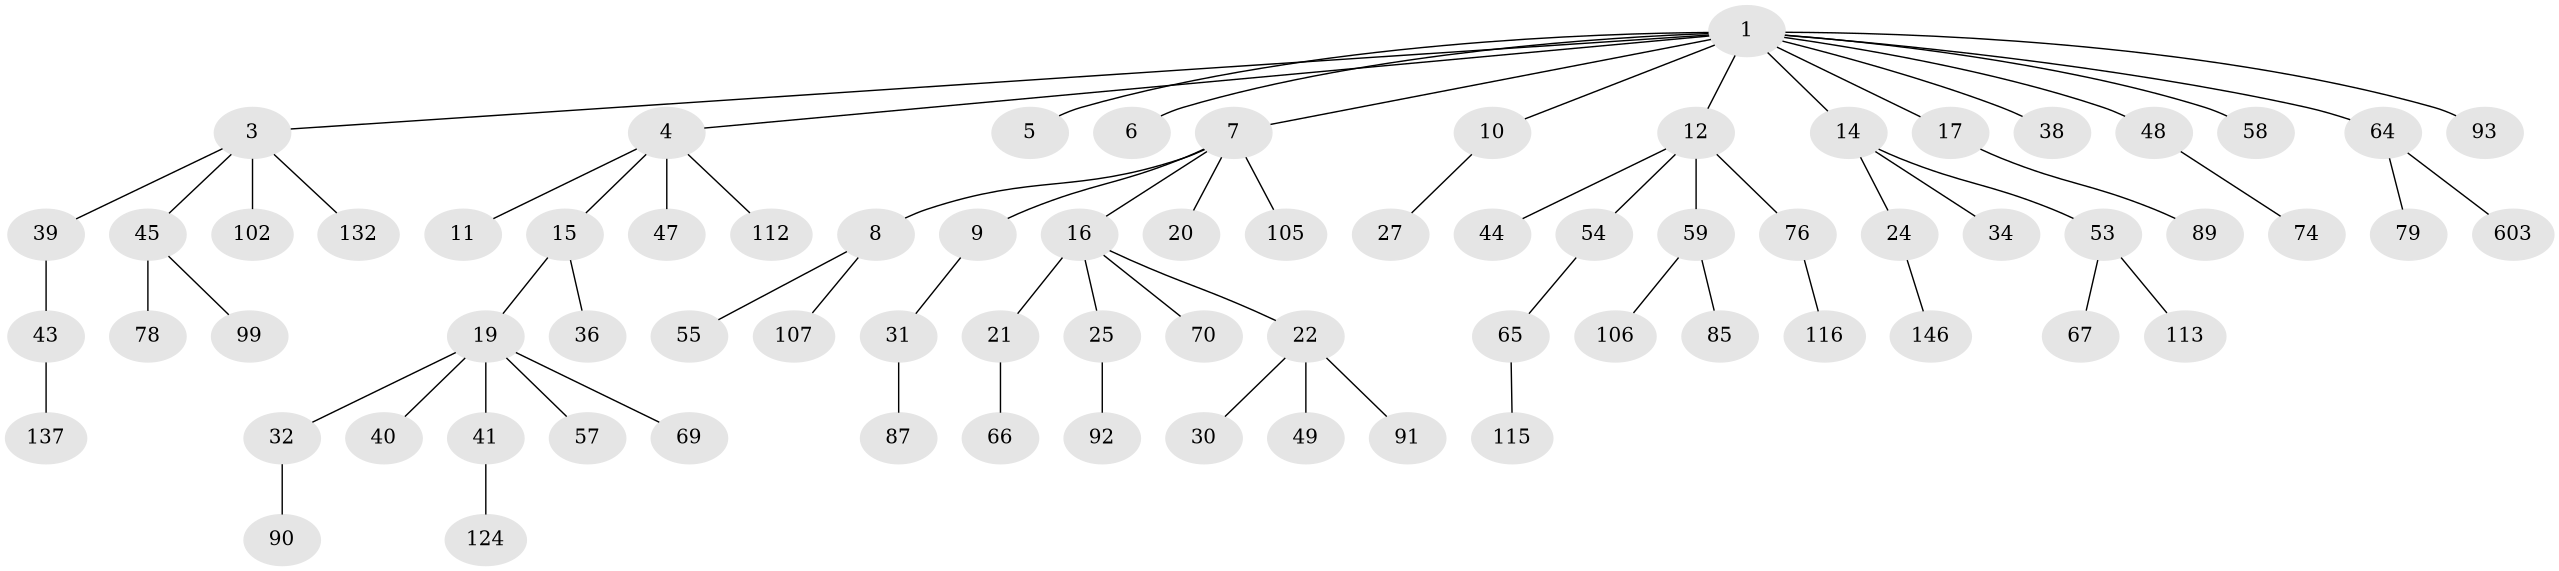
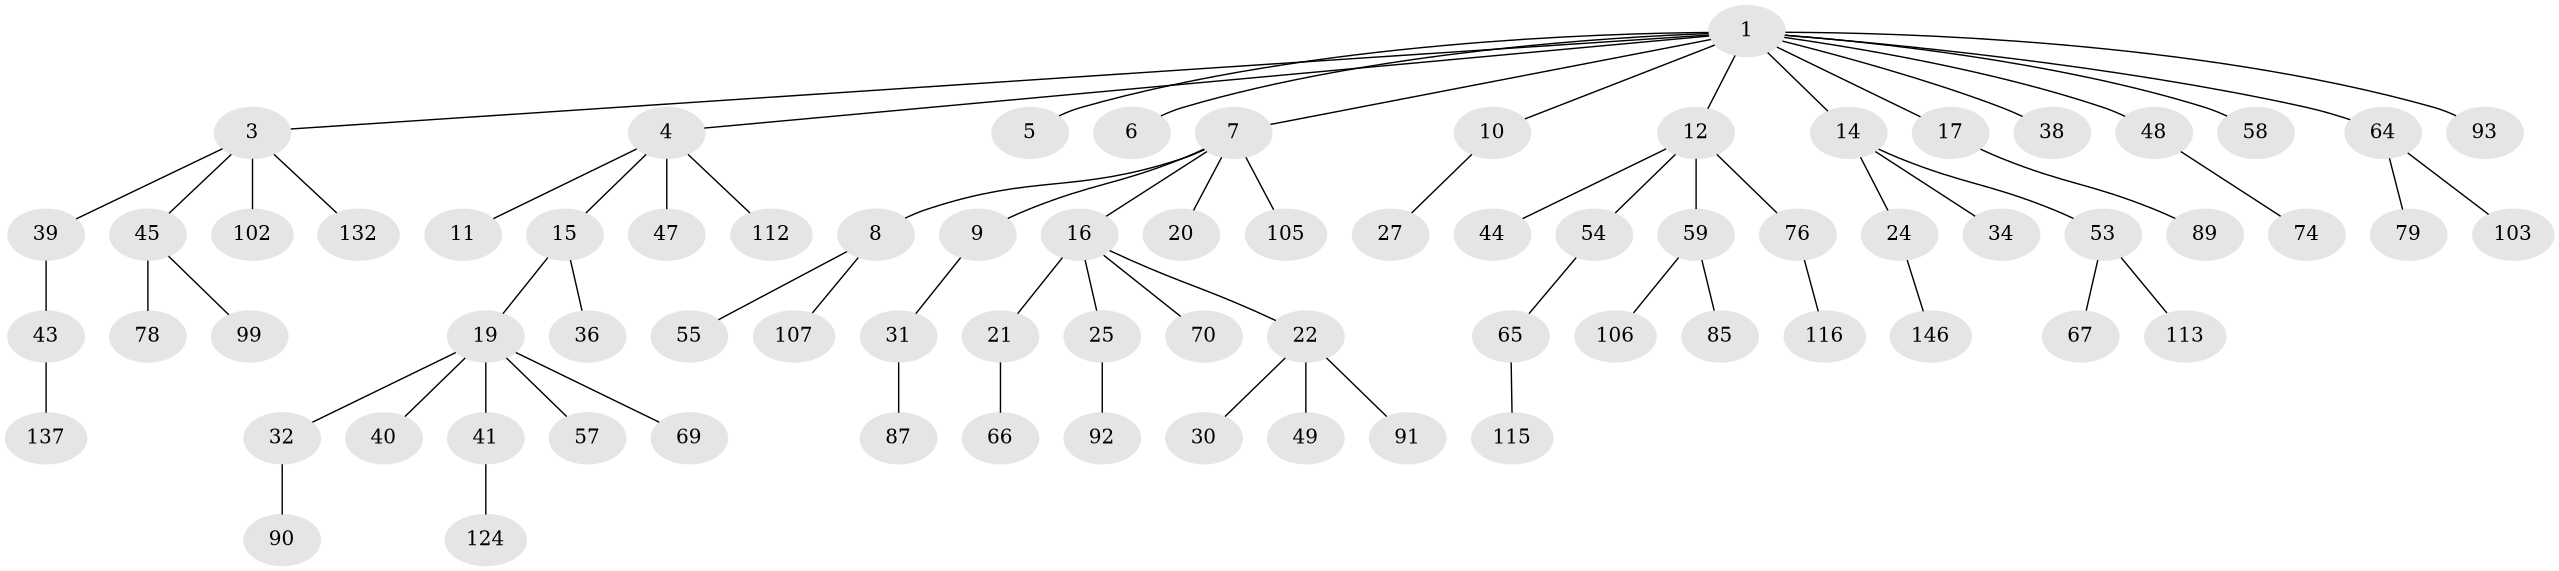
(2513, 235) -> (2513, 235)
